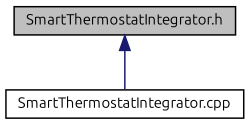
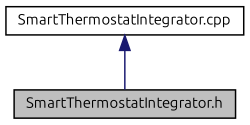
(125, 70) -> (125, 70)
